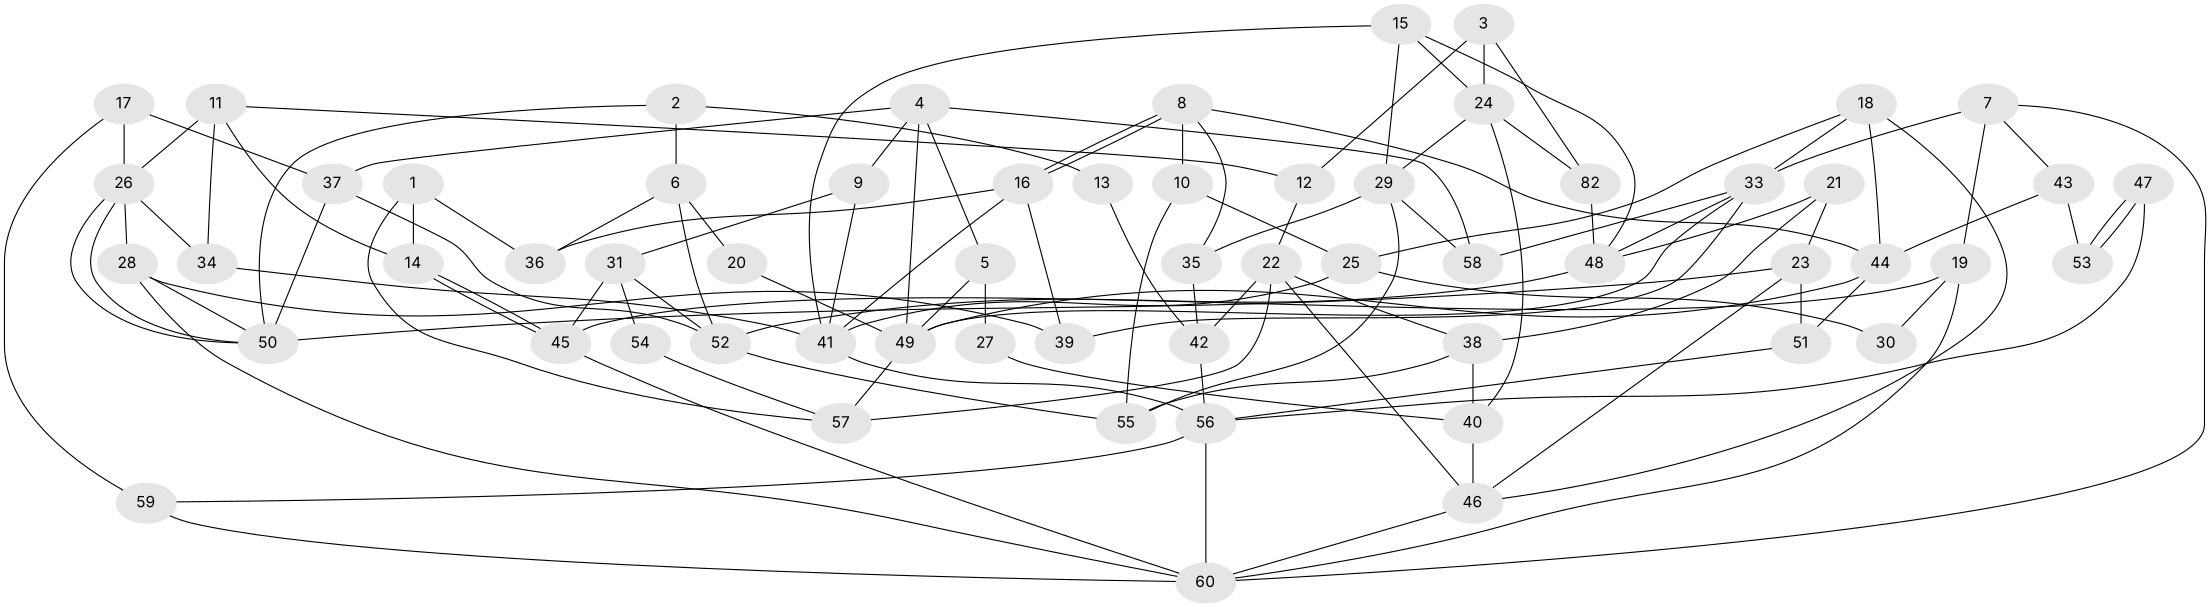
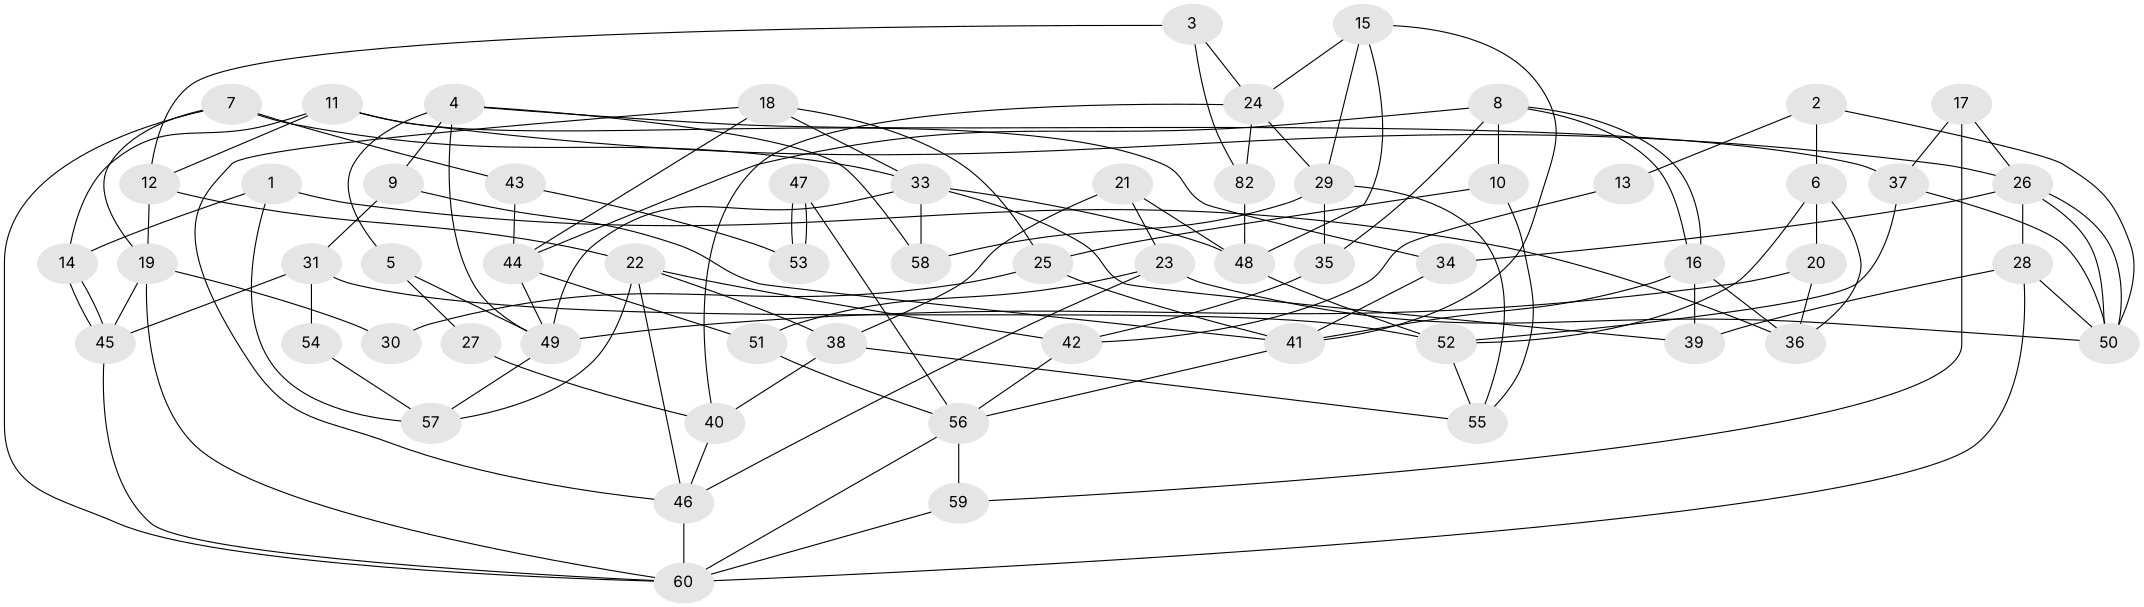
none -> (149, 220)
none -> (1806, 304)
